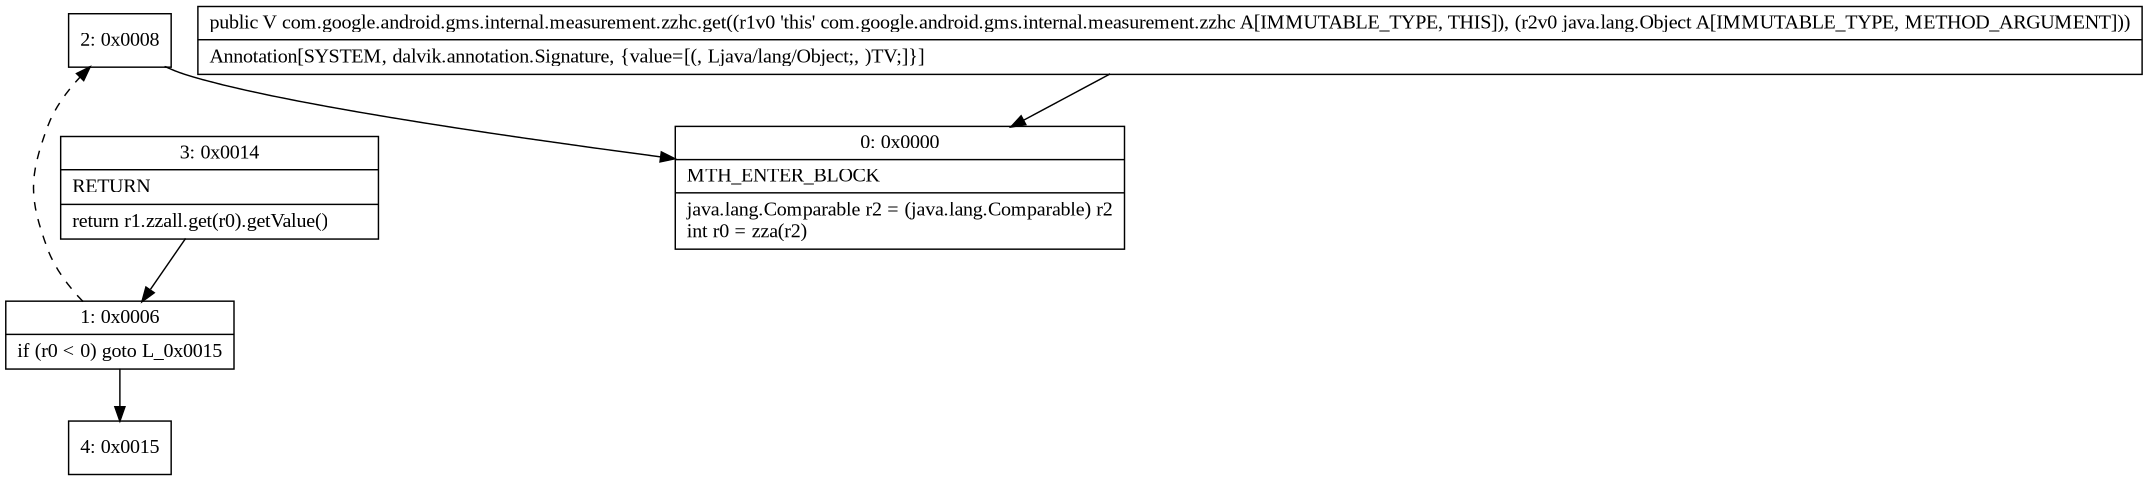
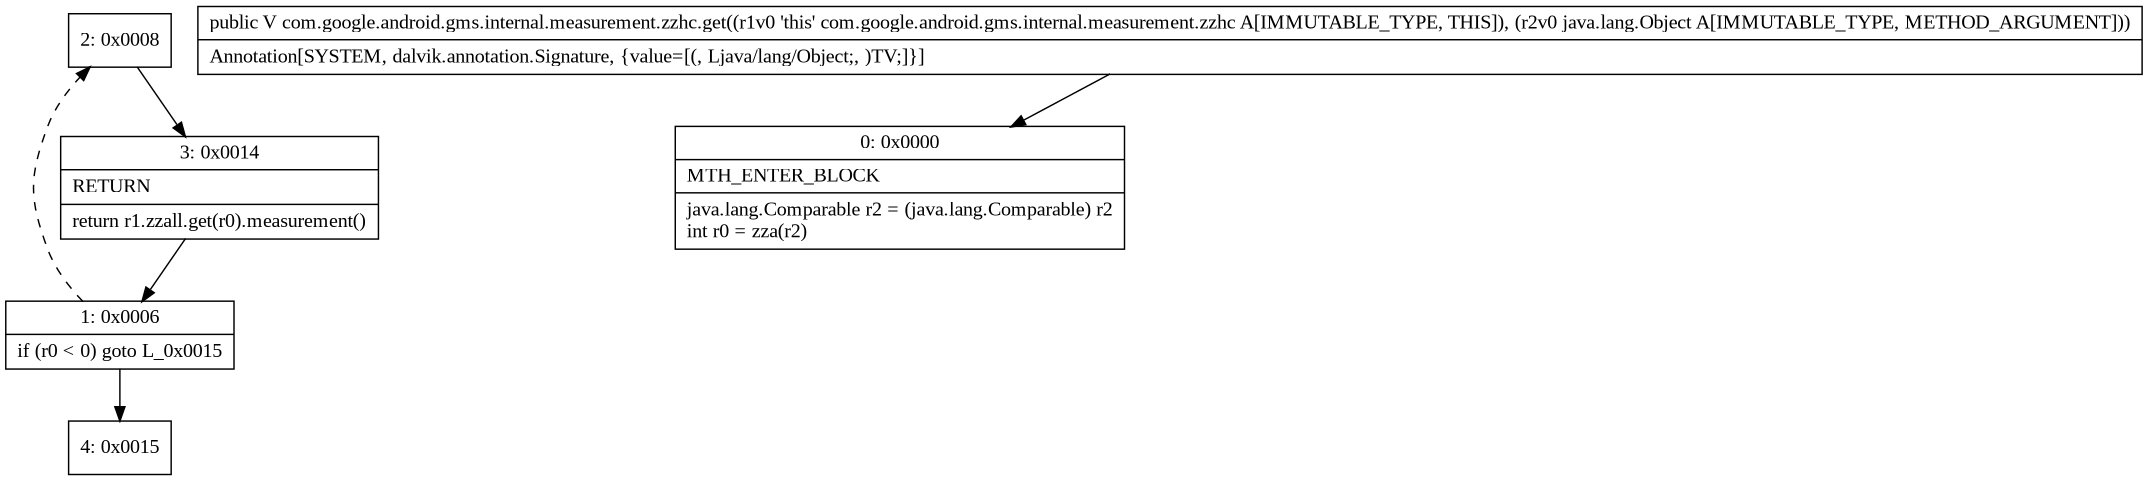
(411, 121) -> (157, 96)
(201, 221) -> (220, 221)
